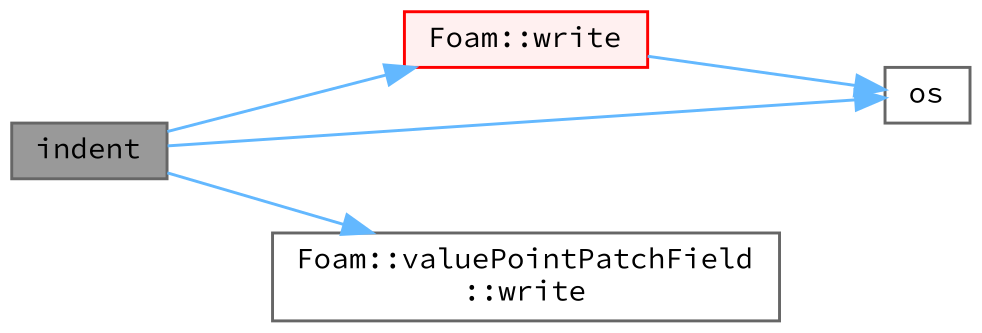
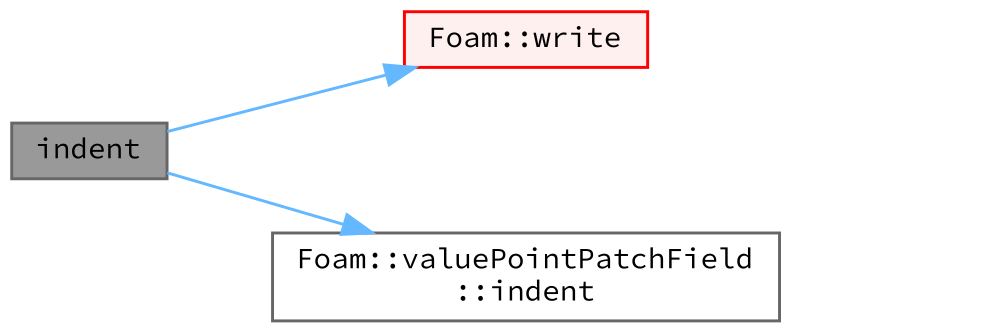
(928, 95) -> none
(526, 277) -> (526, 277)
